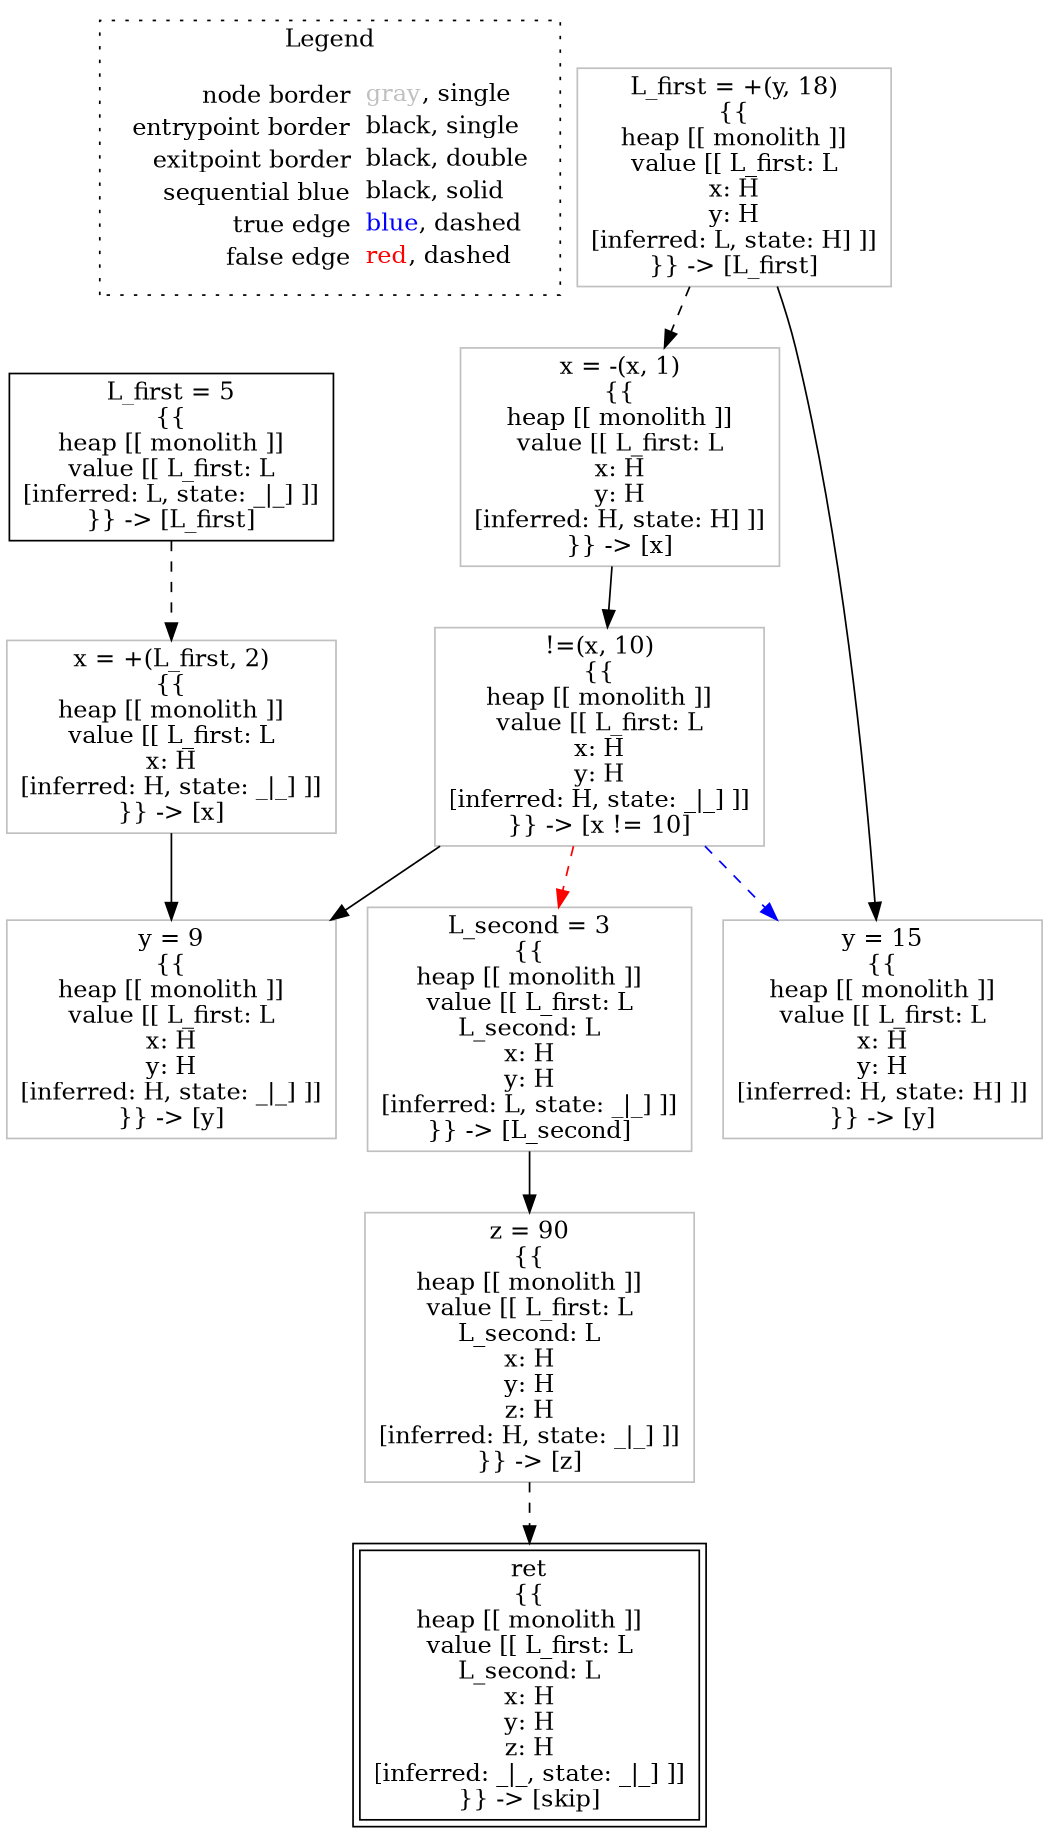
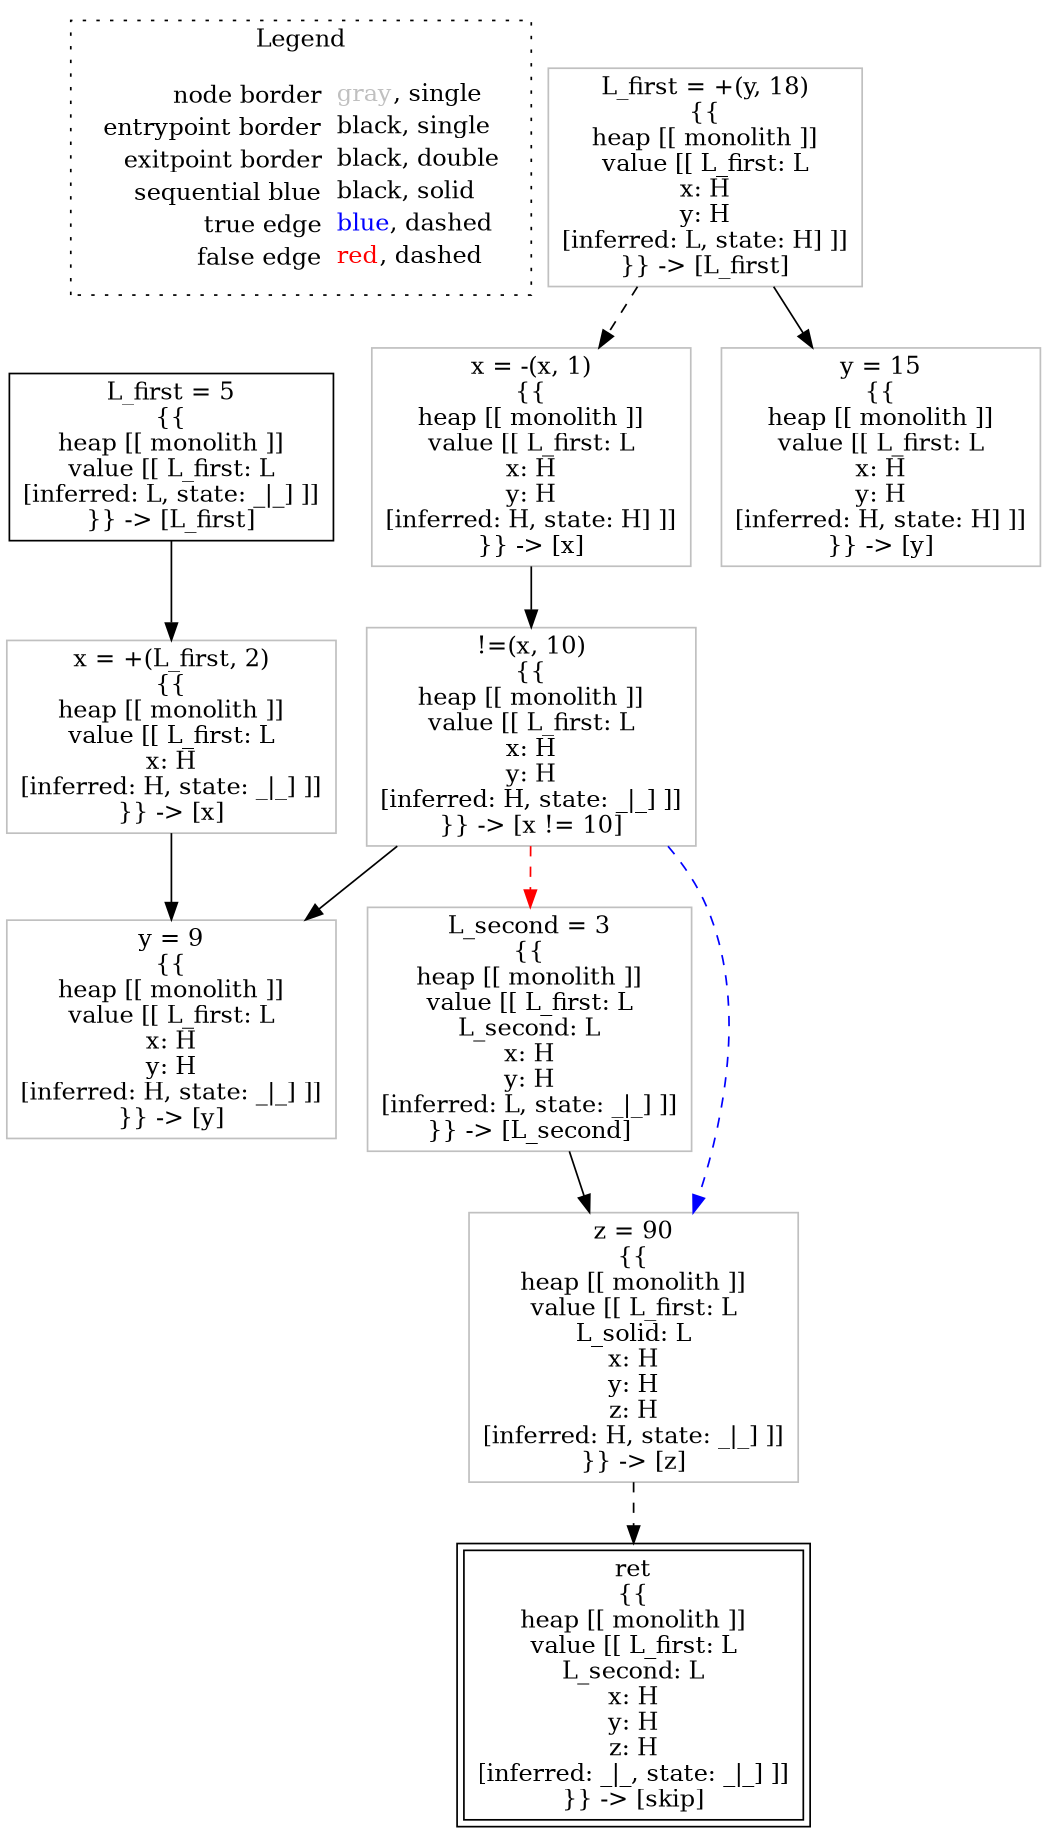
(171, 582) -> (171, 582)
(735, 877) -> (729, 1016)
(530, 1334) -> (634, 1334)
